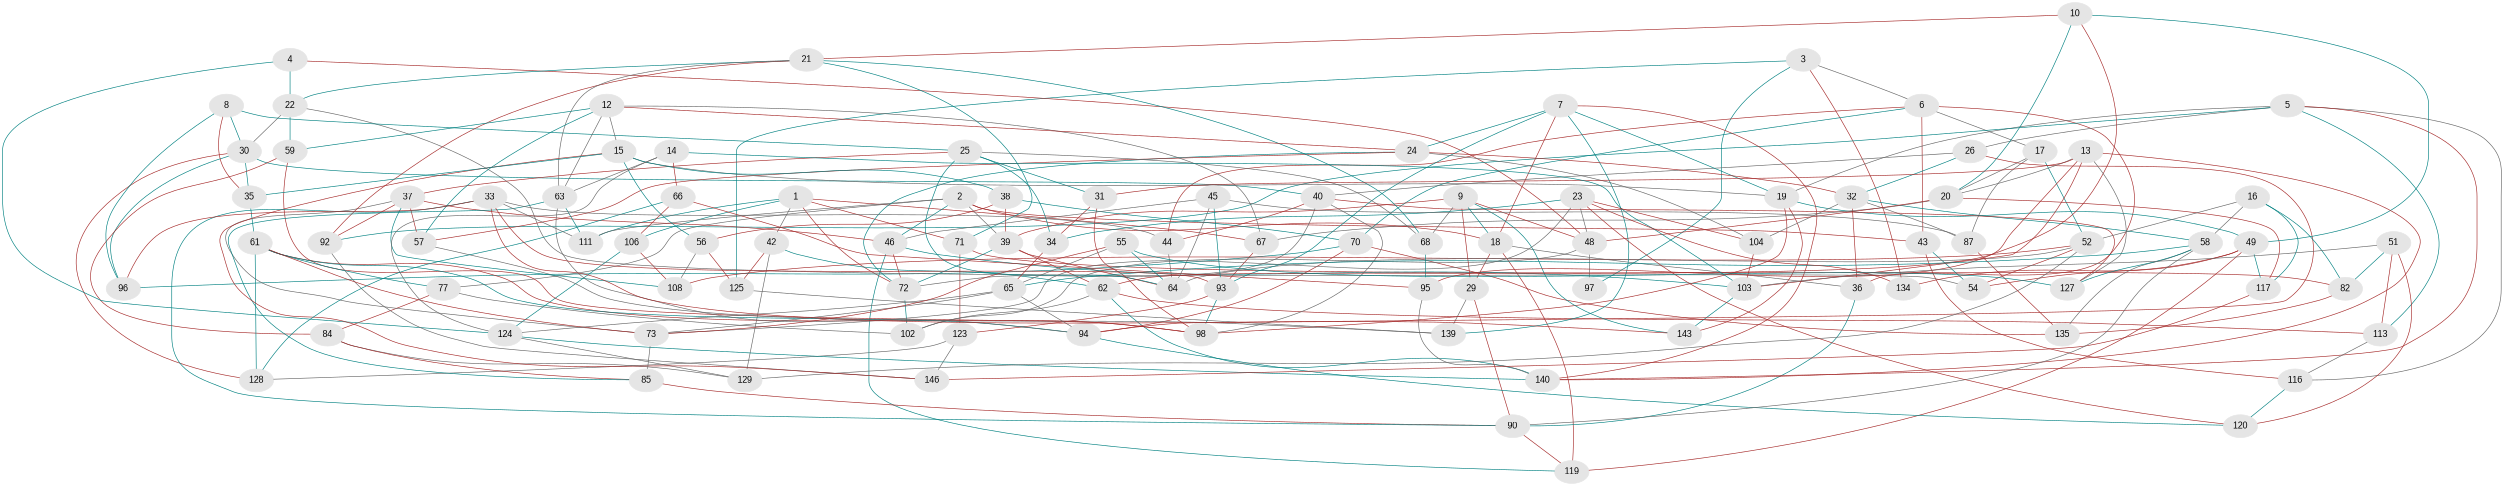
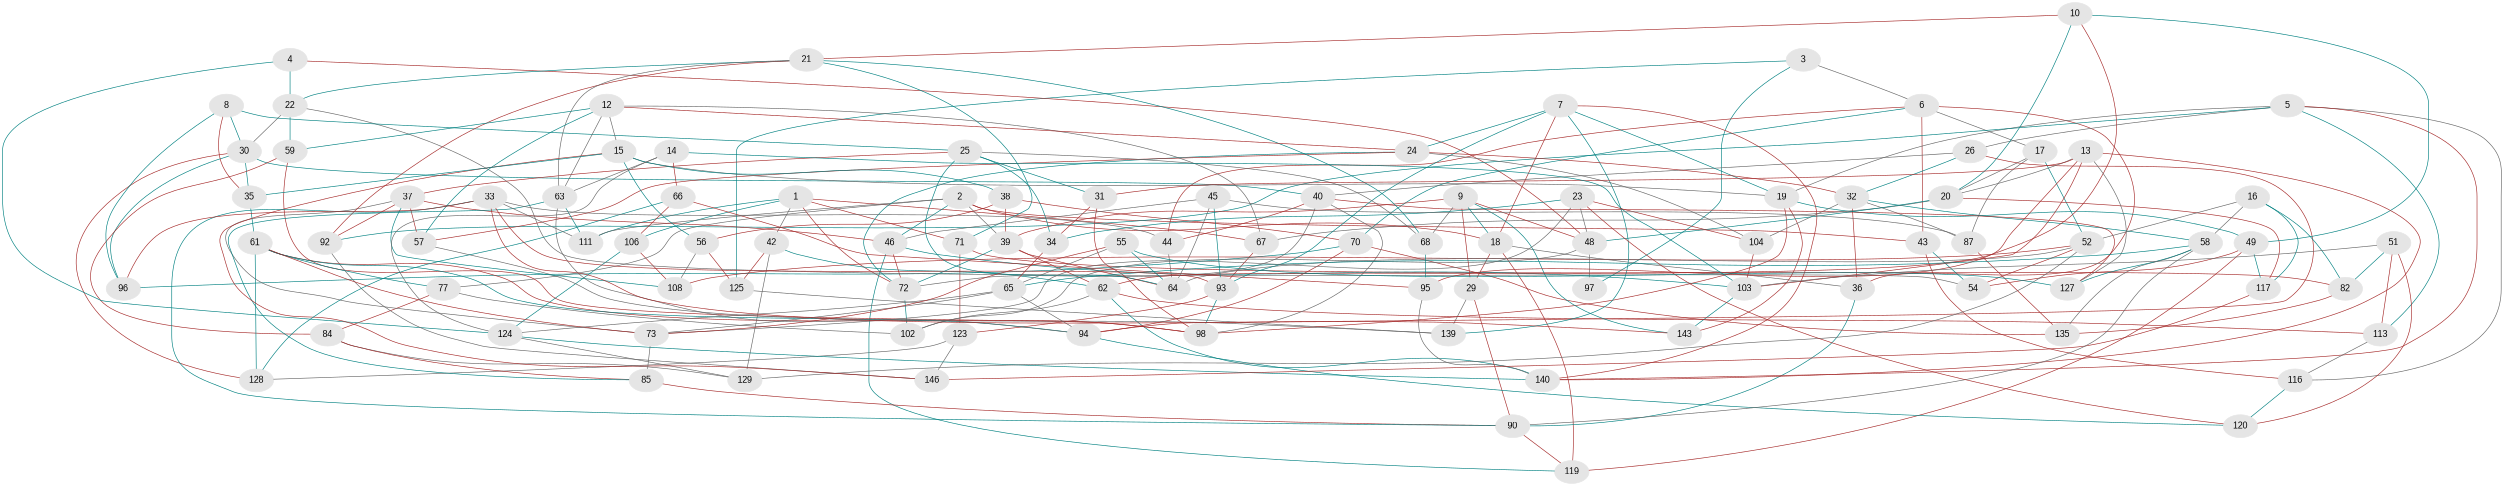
(1181, 220) -> (1181, 220)
(1768, 222) -> (1768, 222)
(1903, 289) -> none
